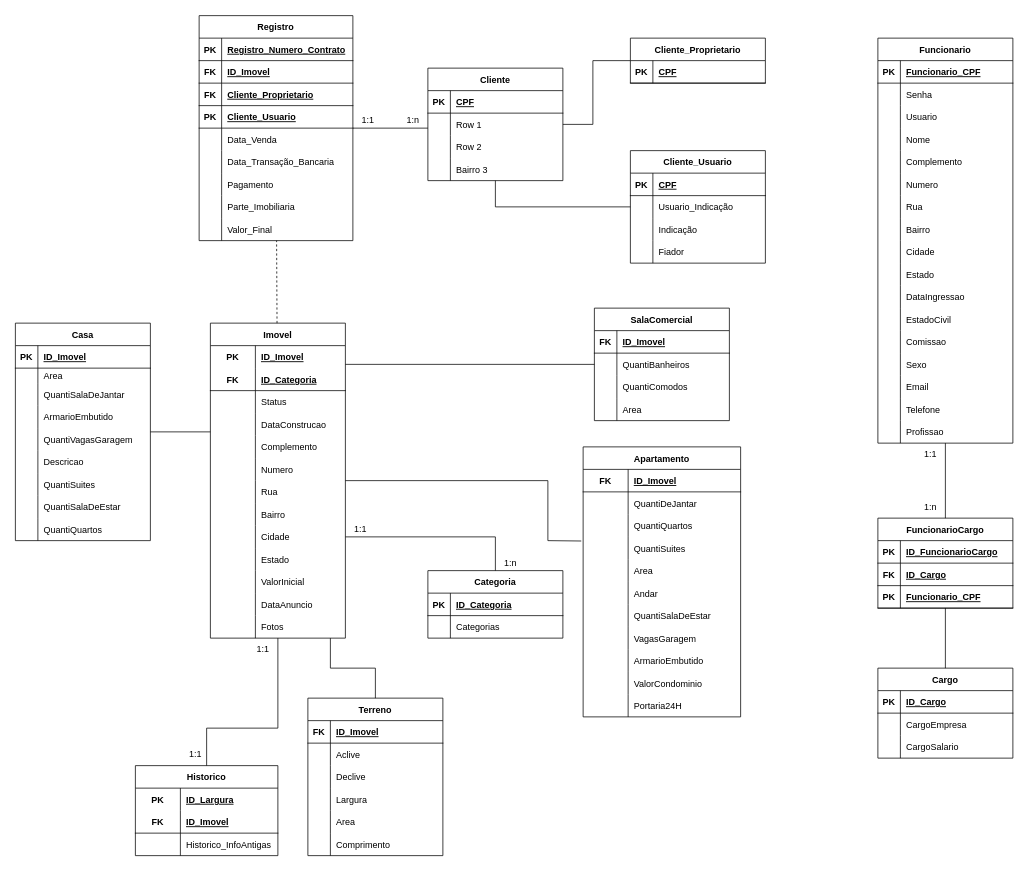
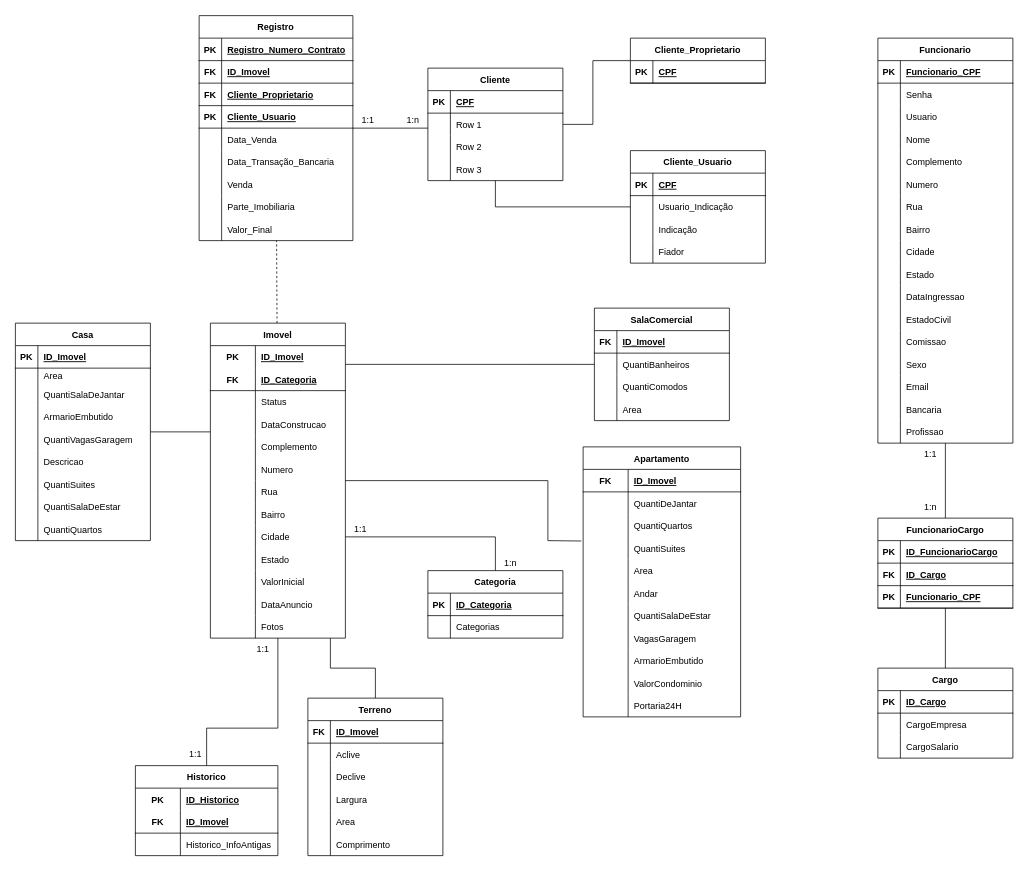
(474, 170) -> (467, 170)
(250, 185) -> (240, 185)
(925, 410) -> (925, 410)
(211, 800) -> (214, 800)
